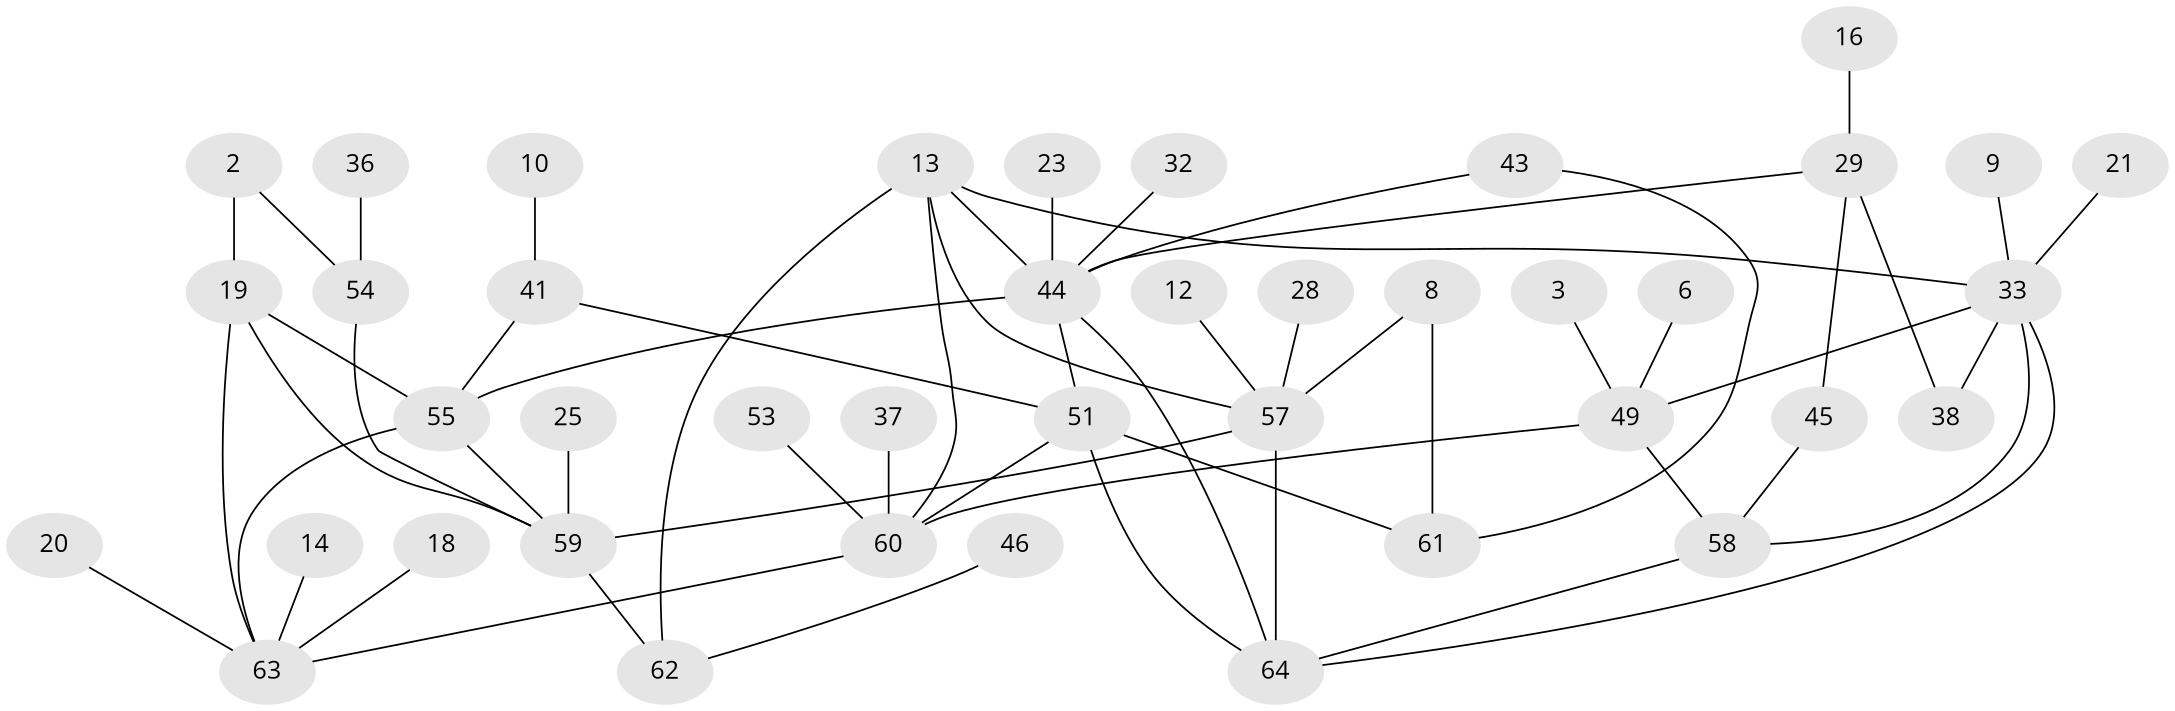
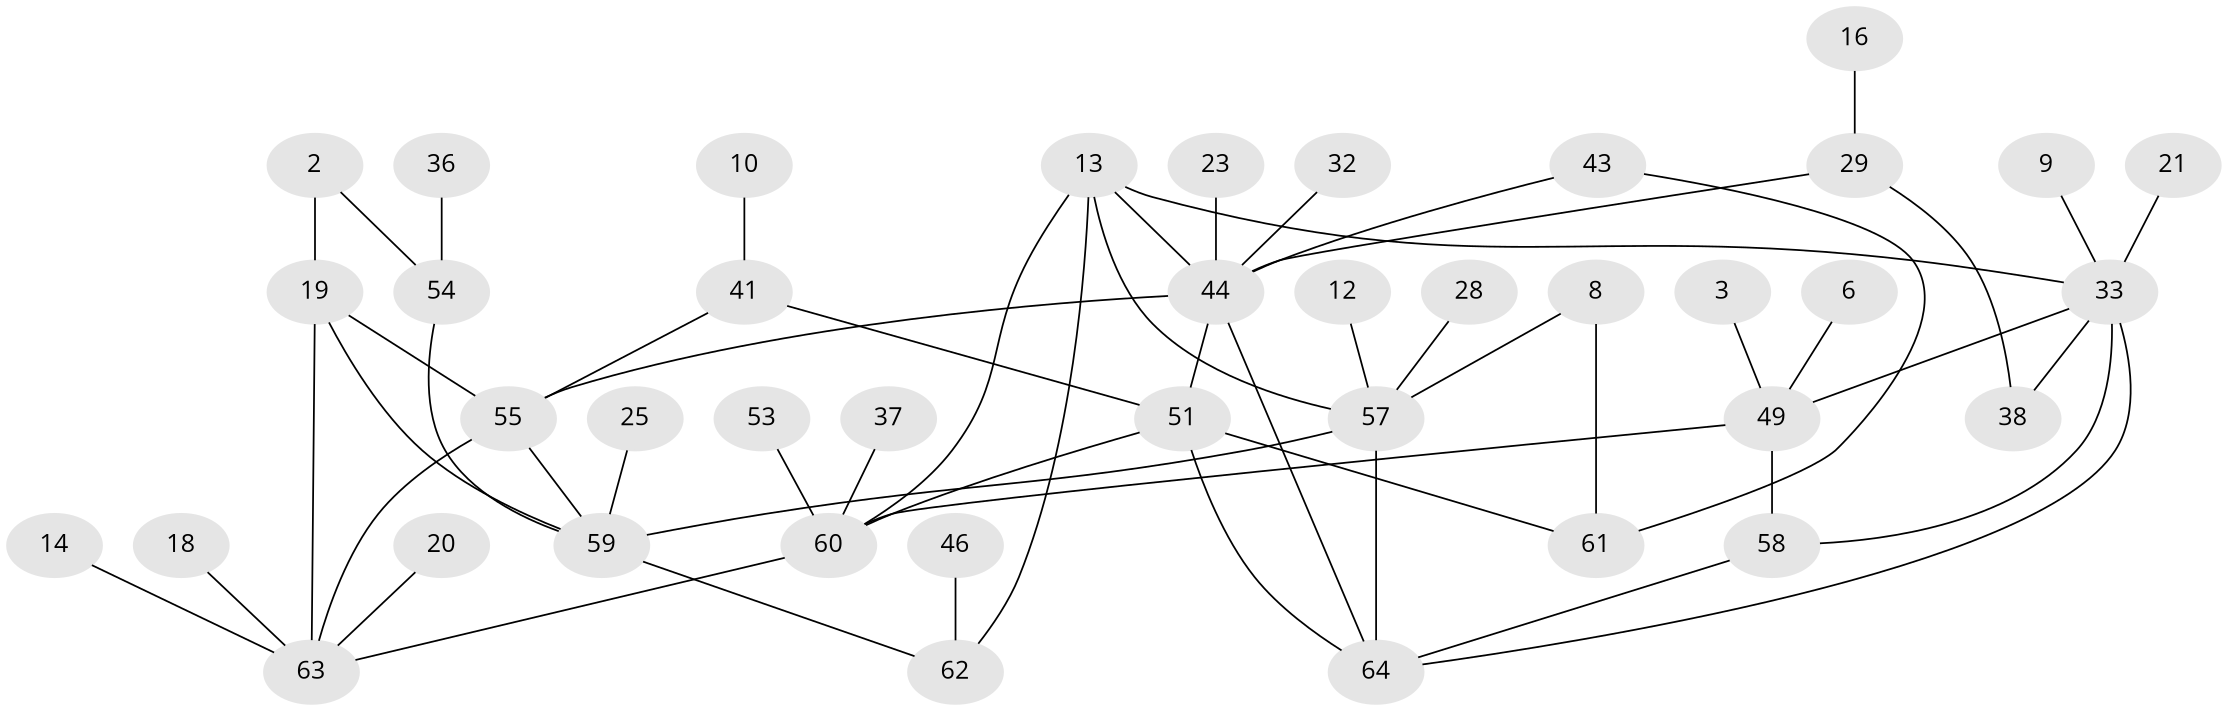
(1820, 419) -> none
